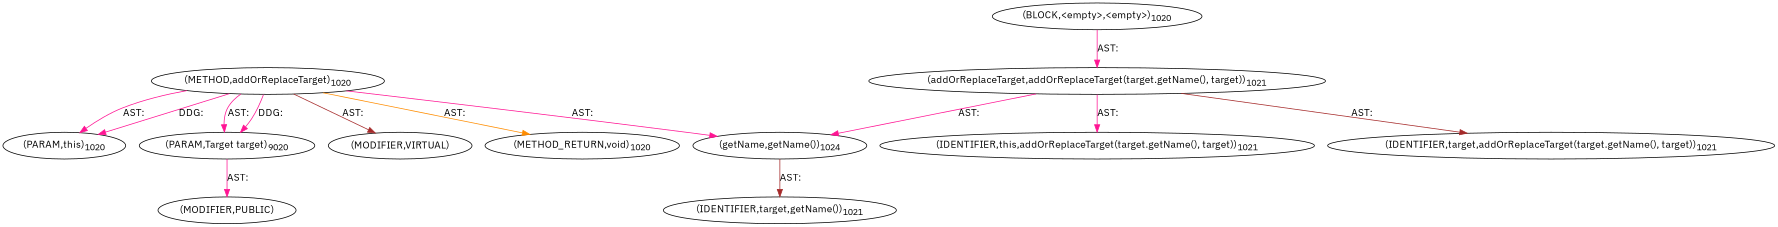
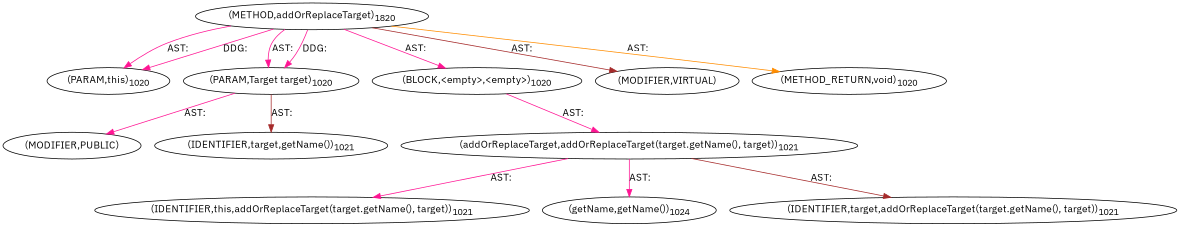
(341, 80) -> (385, 15)
(528, 113) -> (391, 47)
(278, 145) -> (322, 80)
(780, 174) -> (271, 110)
